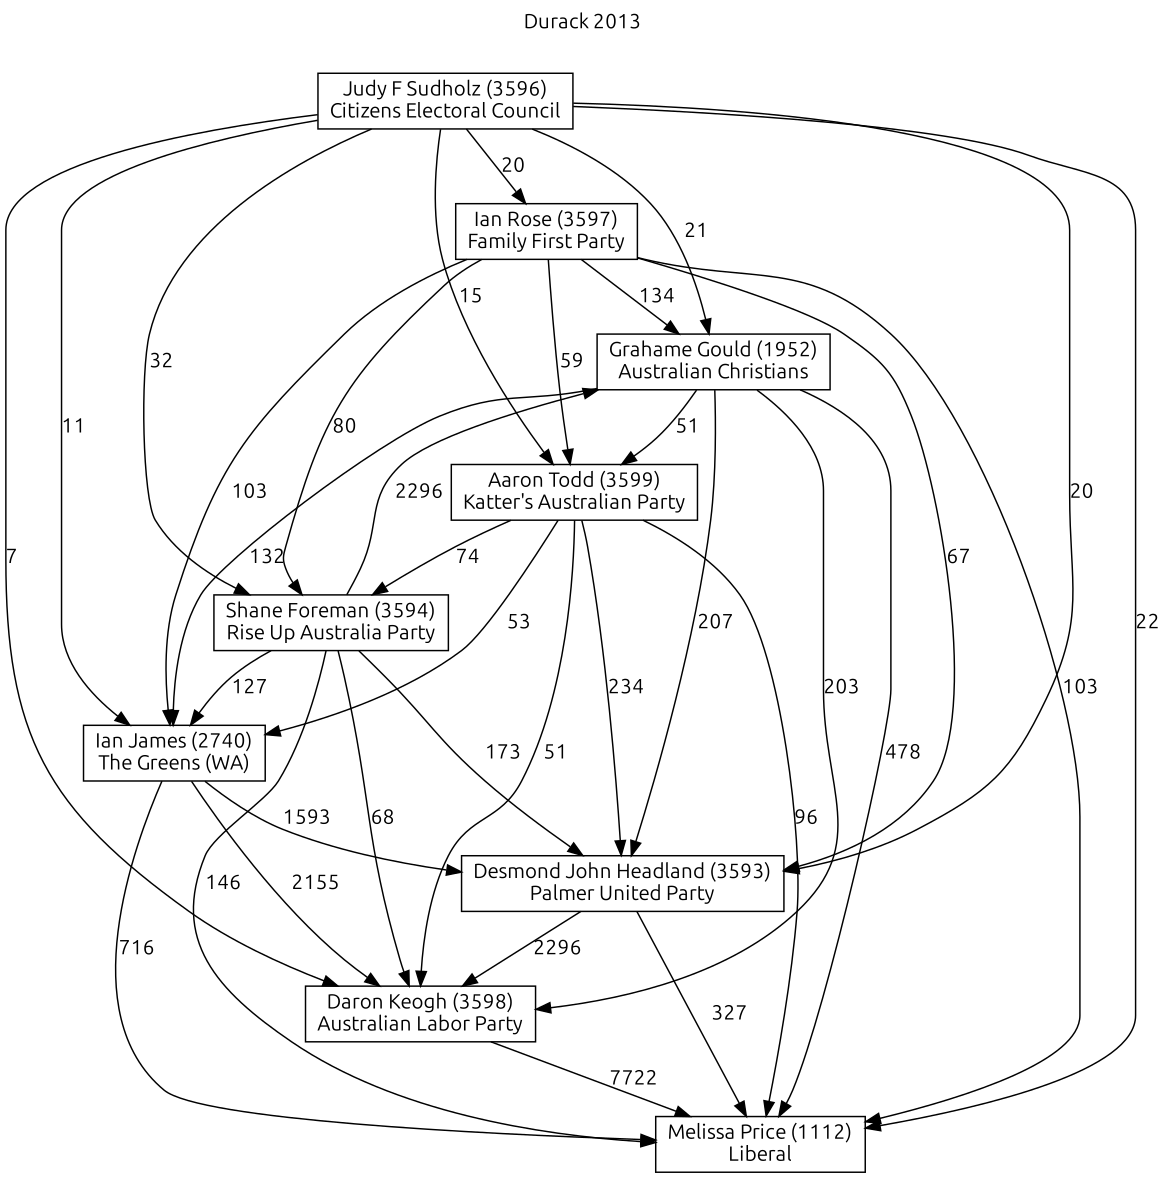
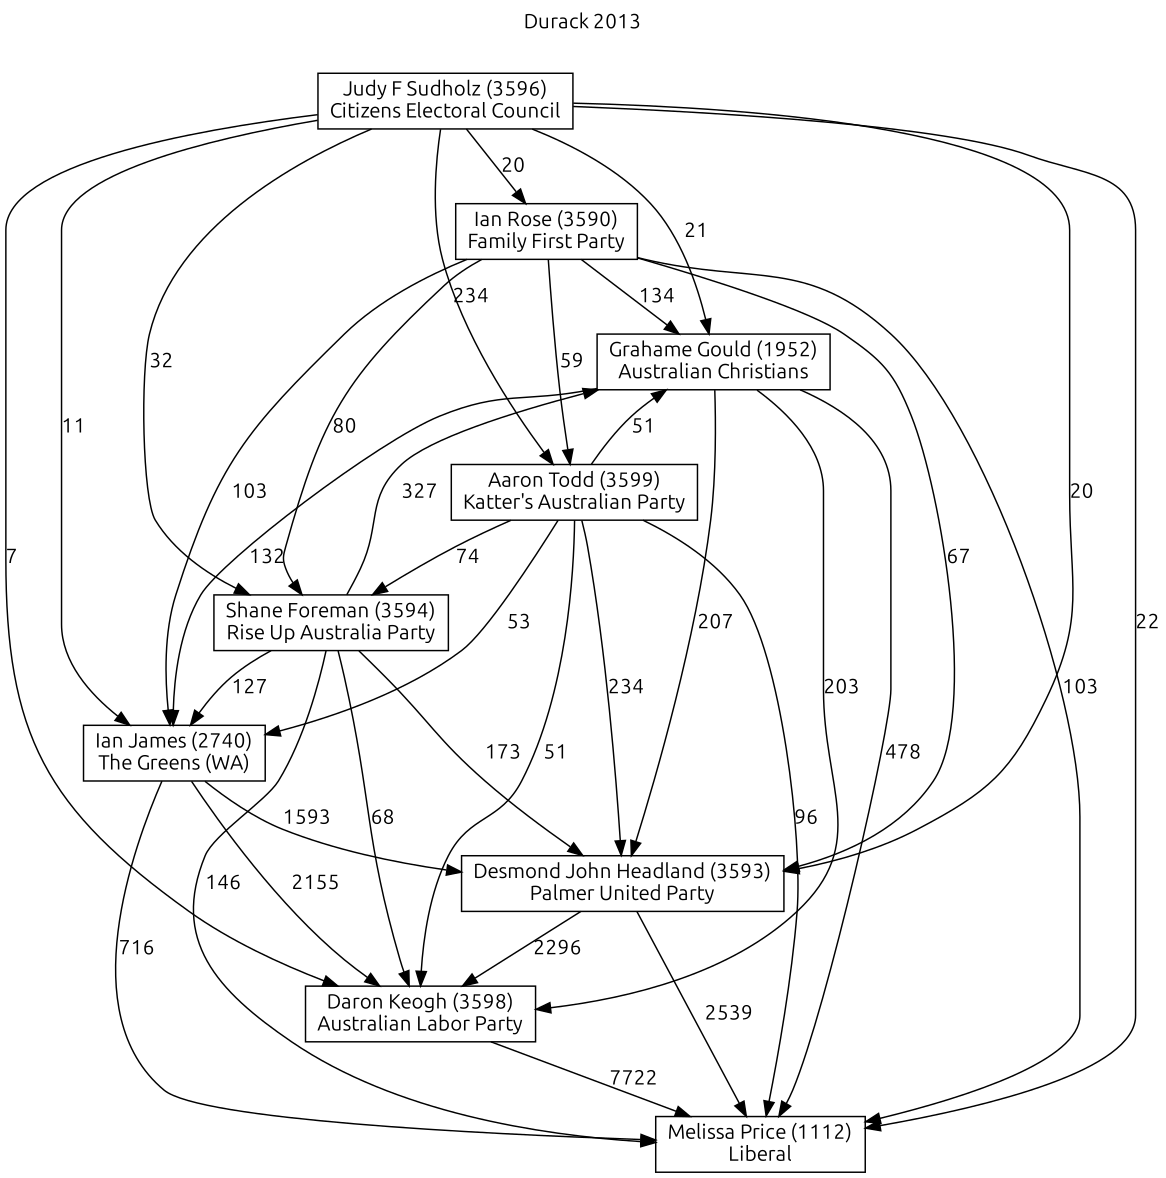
(547, 232) -> (547, 232)
(471, 297) -> (471, 297)
(668, 426) -> (620, 428)
(420, 492) -> (420, 492)
(730, 1014) -> (730, 1014)
